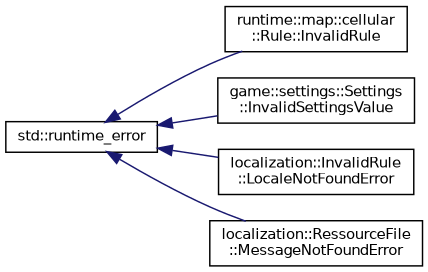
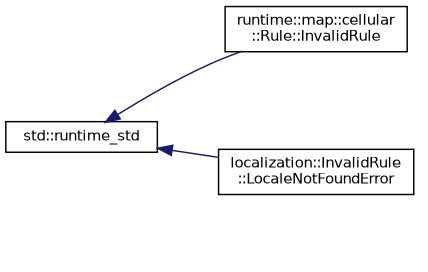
(316, 101) -> none
(82, 137) -> (82, 137)
(316, 243) -> none
